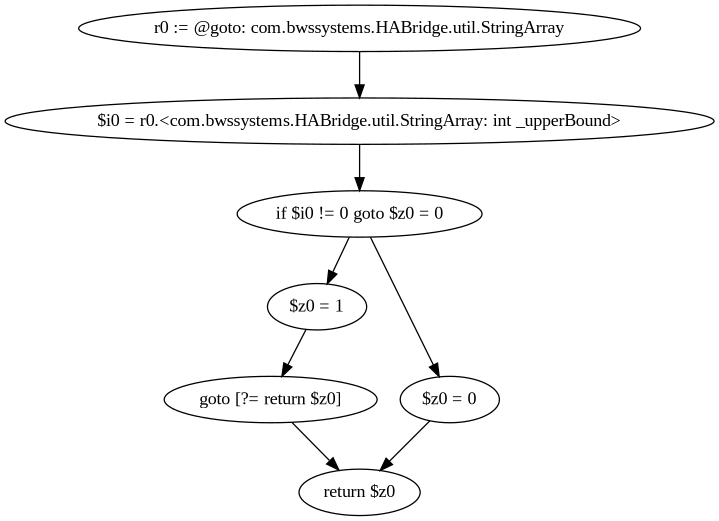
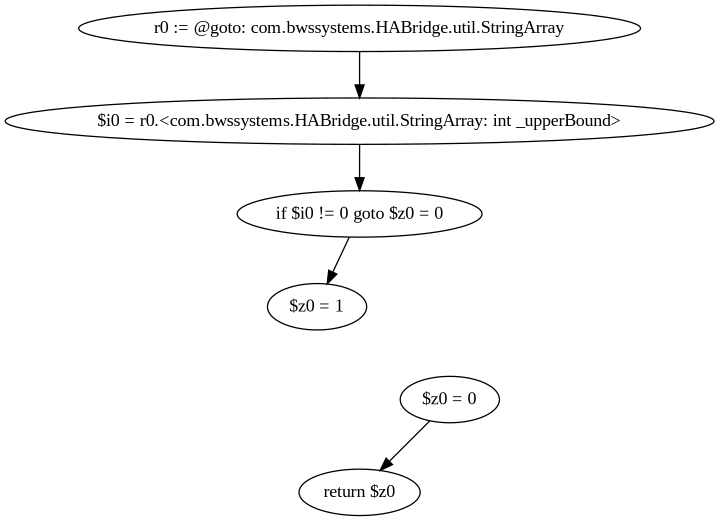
(402, 301) -> none
(271, 400) -> none
